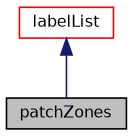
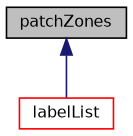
(66, 77) -> (66, 77)
